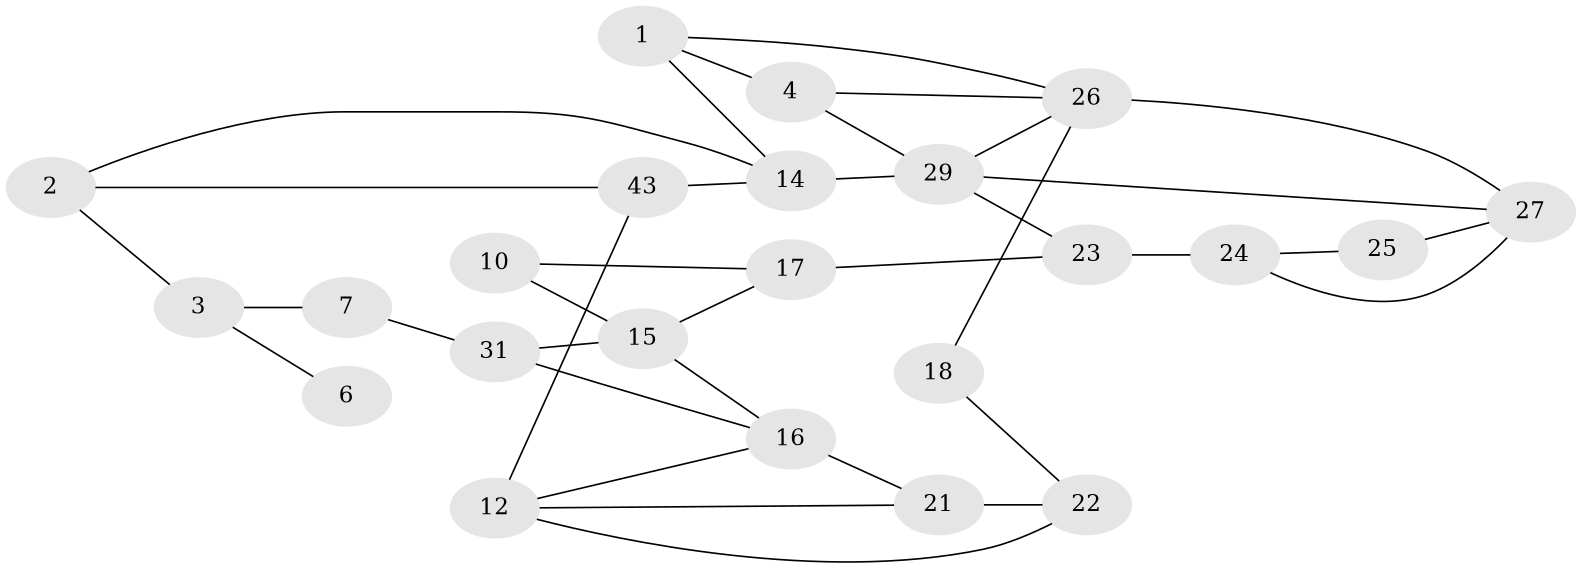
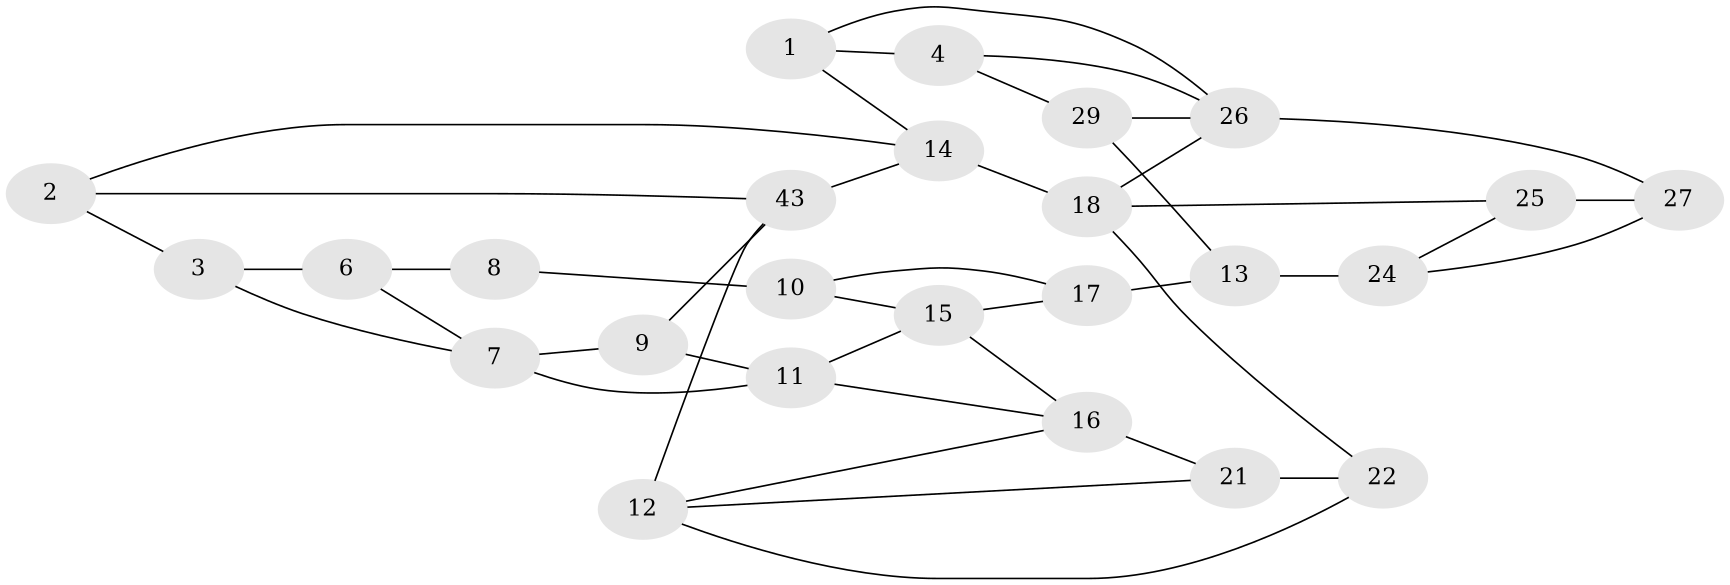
(865, 178) -> (1013, 179)
(1235, 193) -> none
none -> (1309, 204)
(1087, 255) -> (1235, 276)
none -> (495, 269)
none -> (421, 314)
none -> (643, 345)
(495, 352) -> (791, 378)
